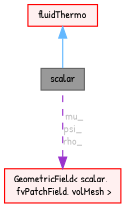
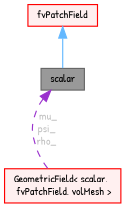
(63, 15) -> (63, 15)
(63, 124) -> (33, 134)
